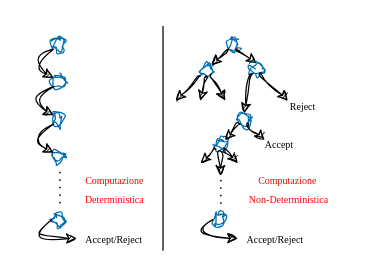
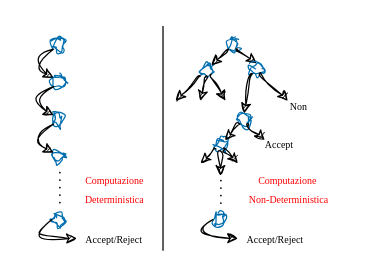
(314, 115) -> (303, 106)
